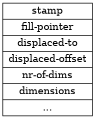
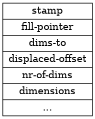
(48, 43) -> (48, 43)
